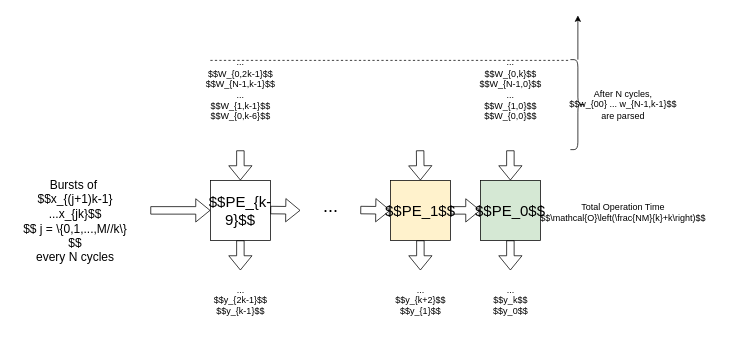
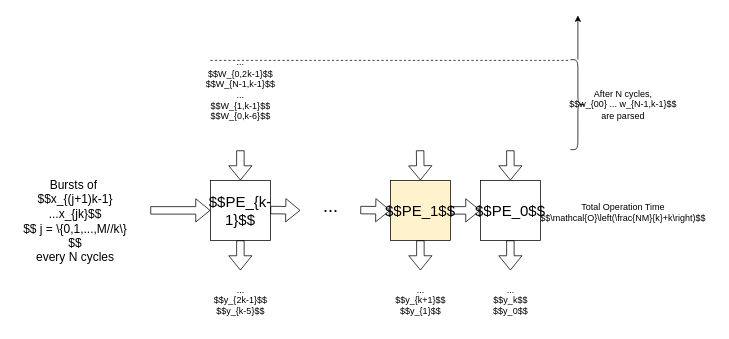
(510, 90) -> none
(240, 210) -> (240, 210)
(510, 210) -> (510, 210)
(241, 300) -> (241, 300)
(421, 300) -> (421, 300)
